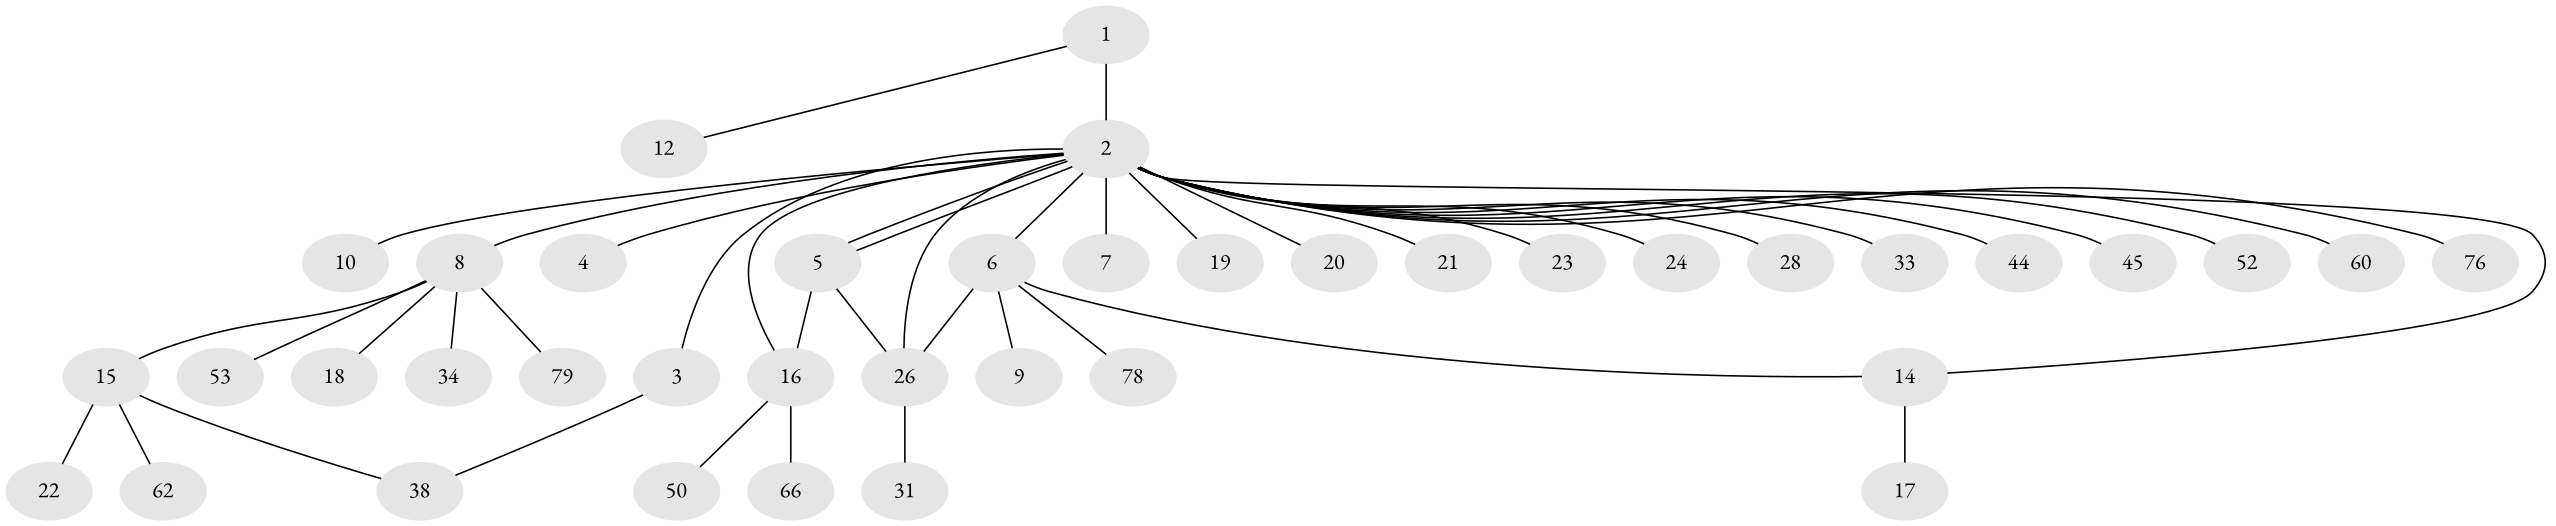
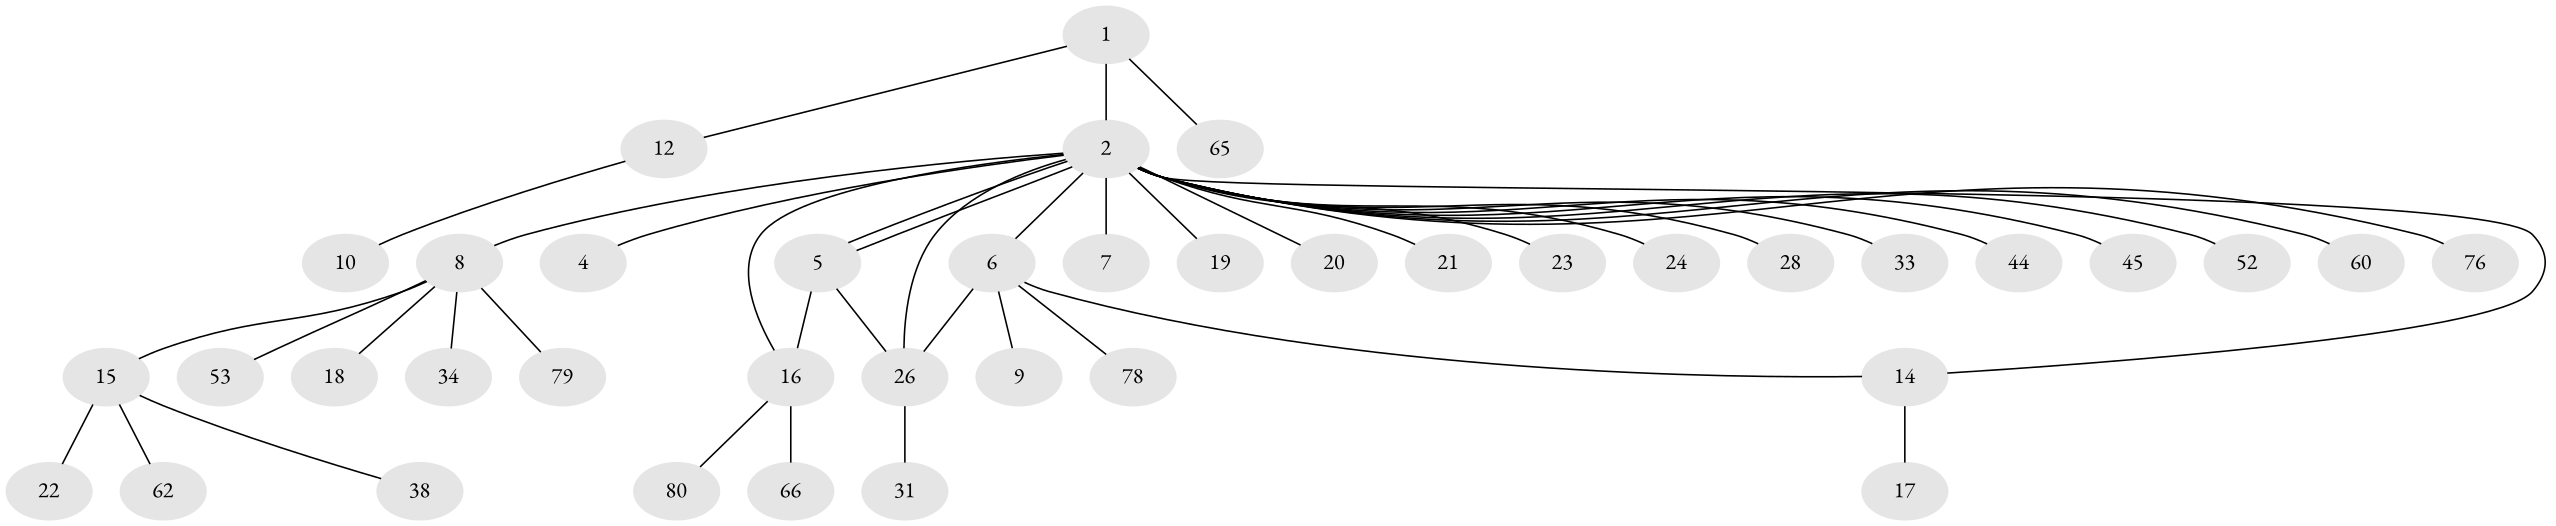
none -> (1220, 149)
(684, 190) -> (501, 199)
(677, 377) -> none
(677, 491) -> (677, 491)
